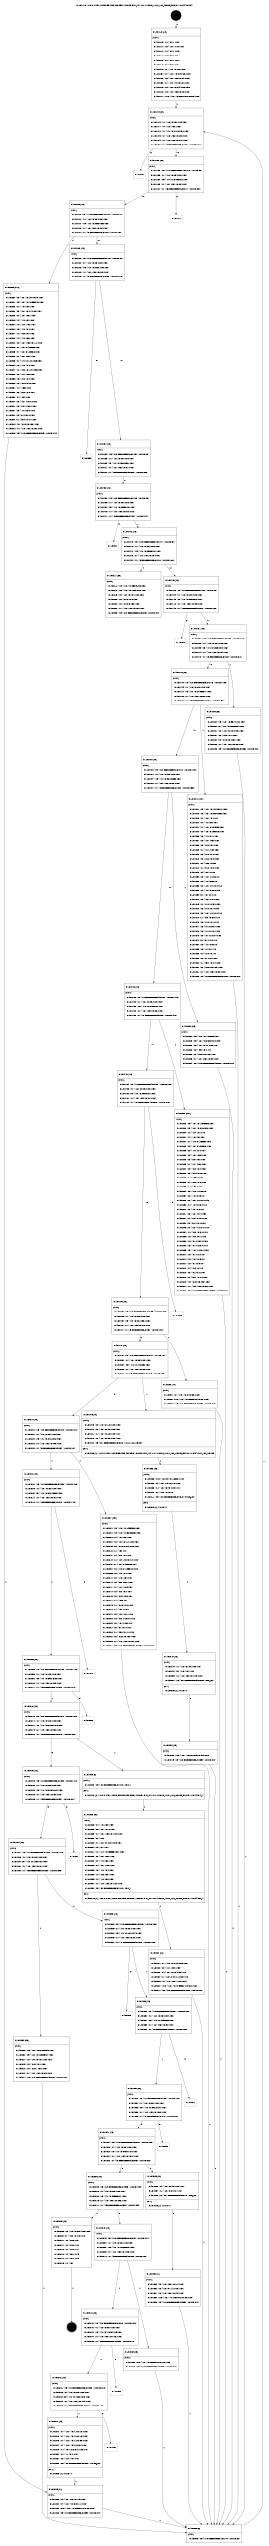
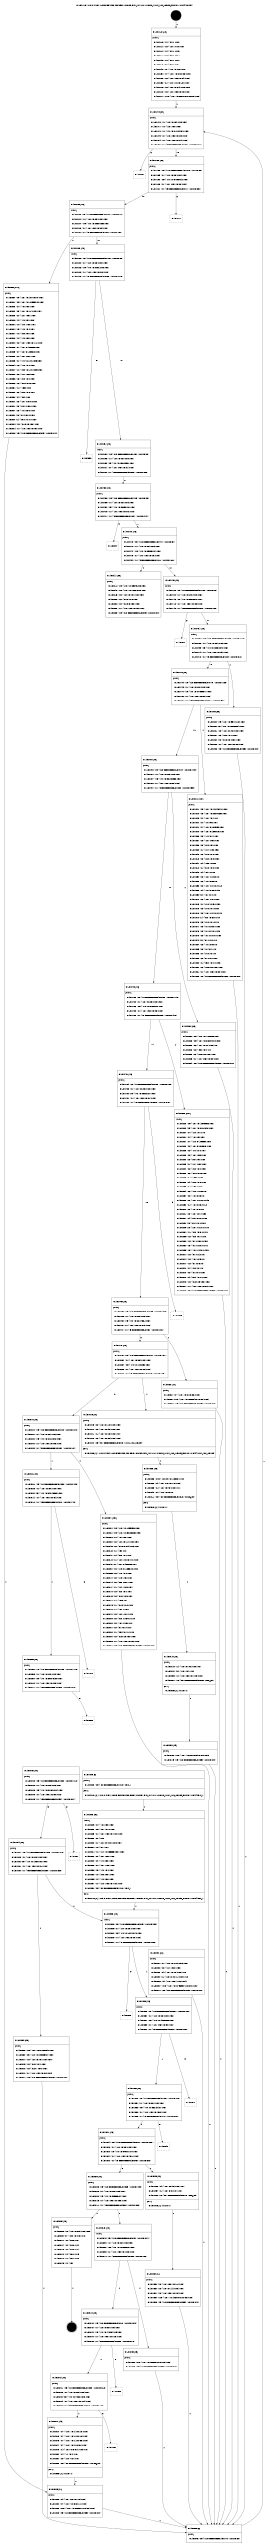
(51, 1720) -> none
(164, 1925) -> (135, 1906)
